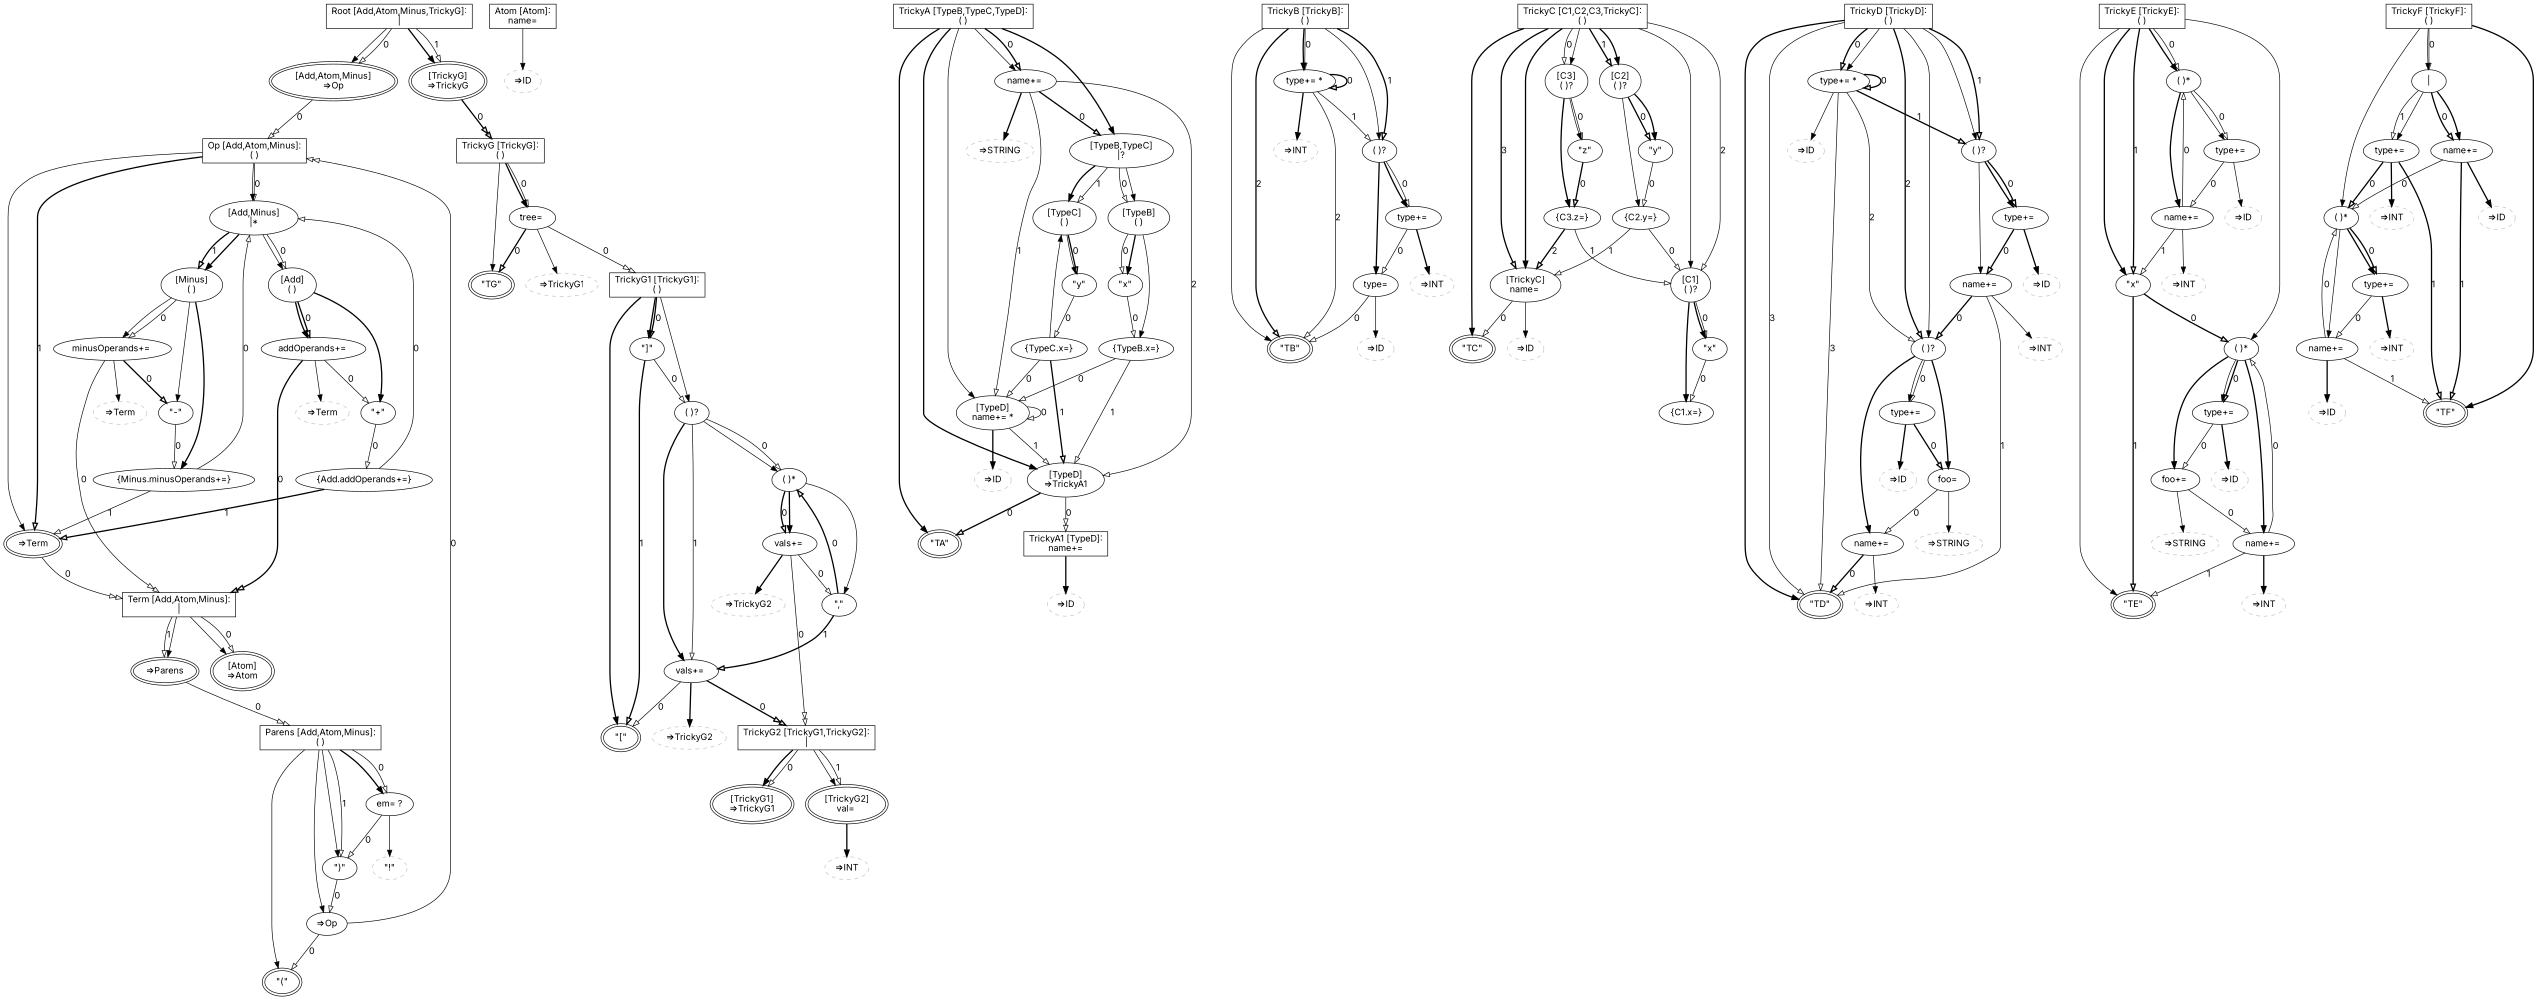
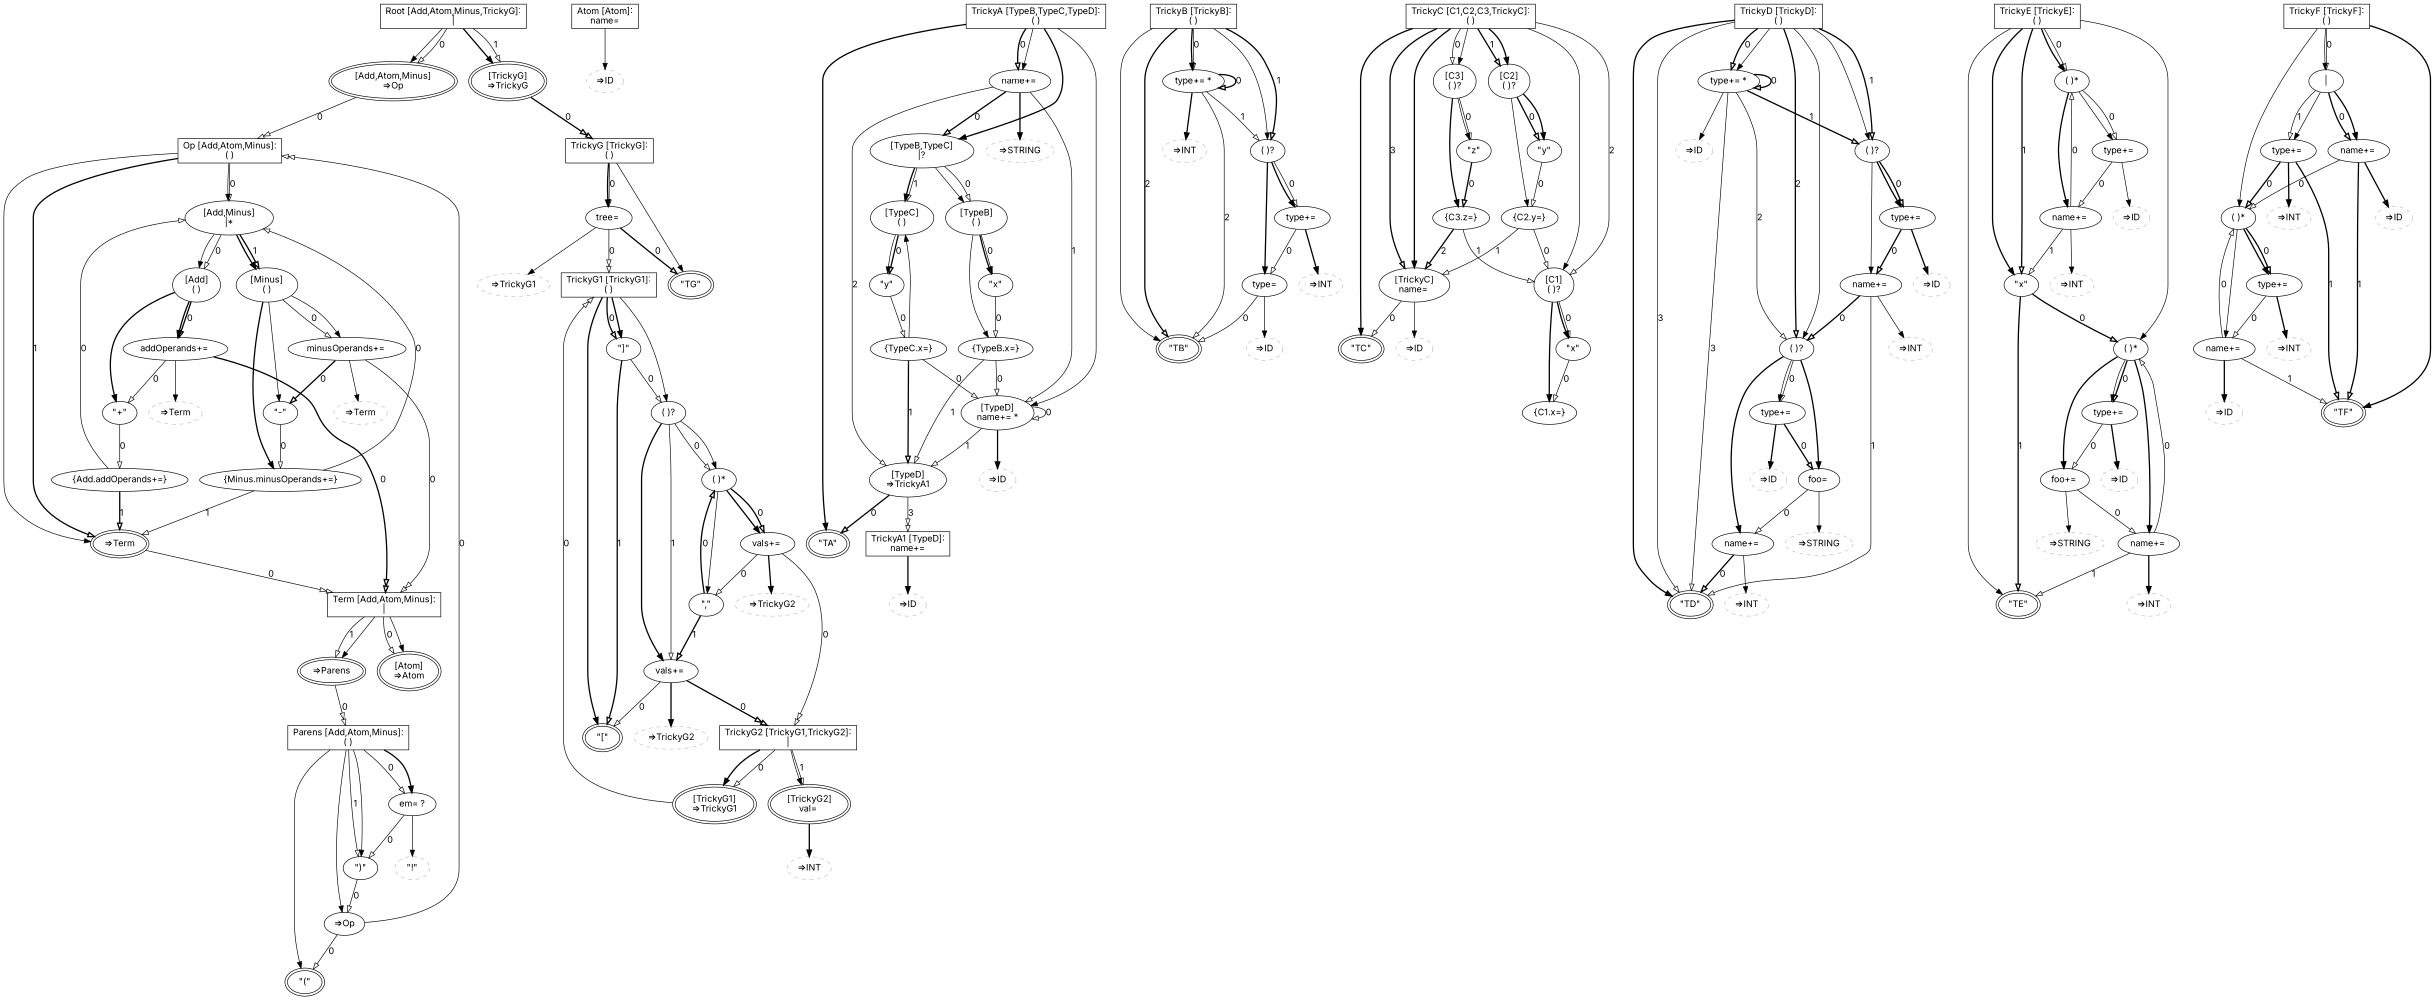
(924, 277) -> none
(1069, 513) -> (911, 513)
none -> (563, 589)
